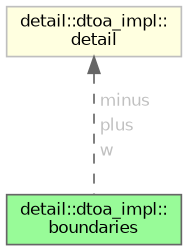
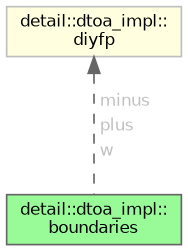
(94, 32) -> (94, 32)
